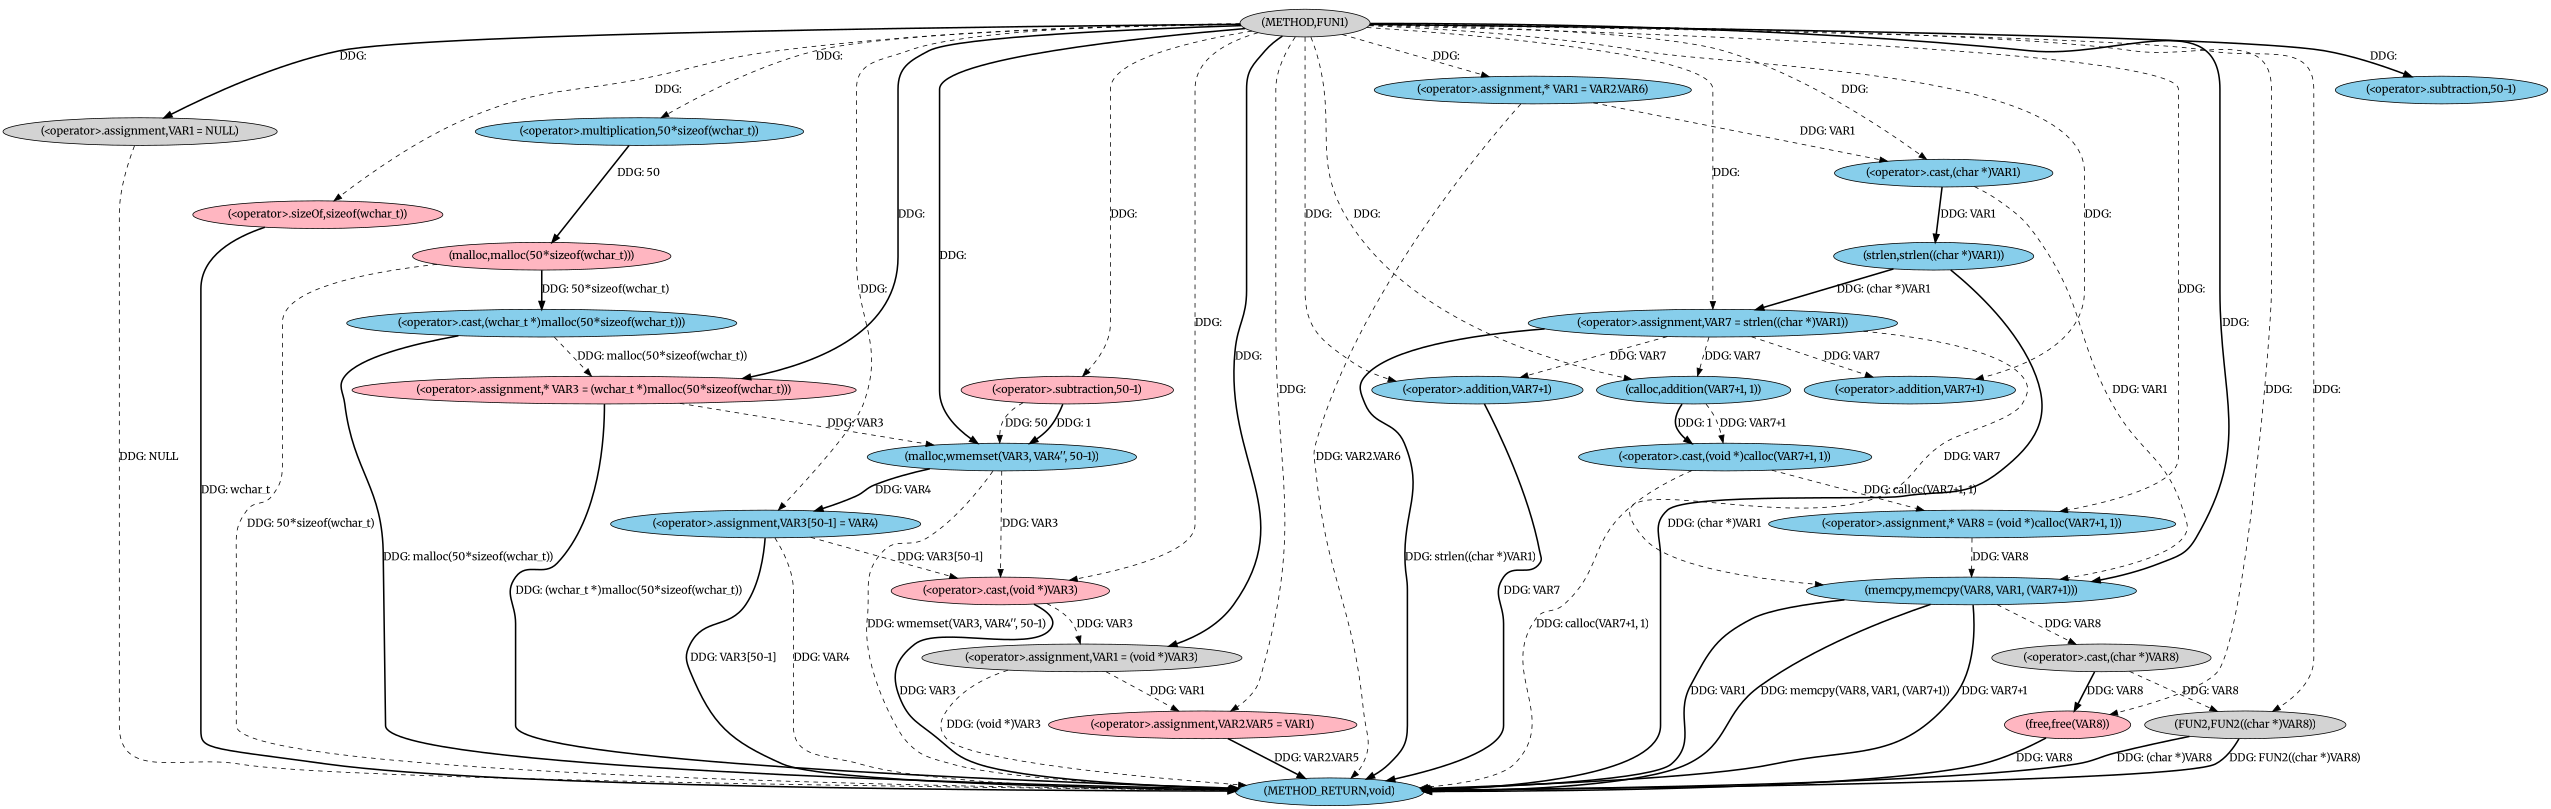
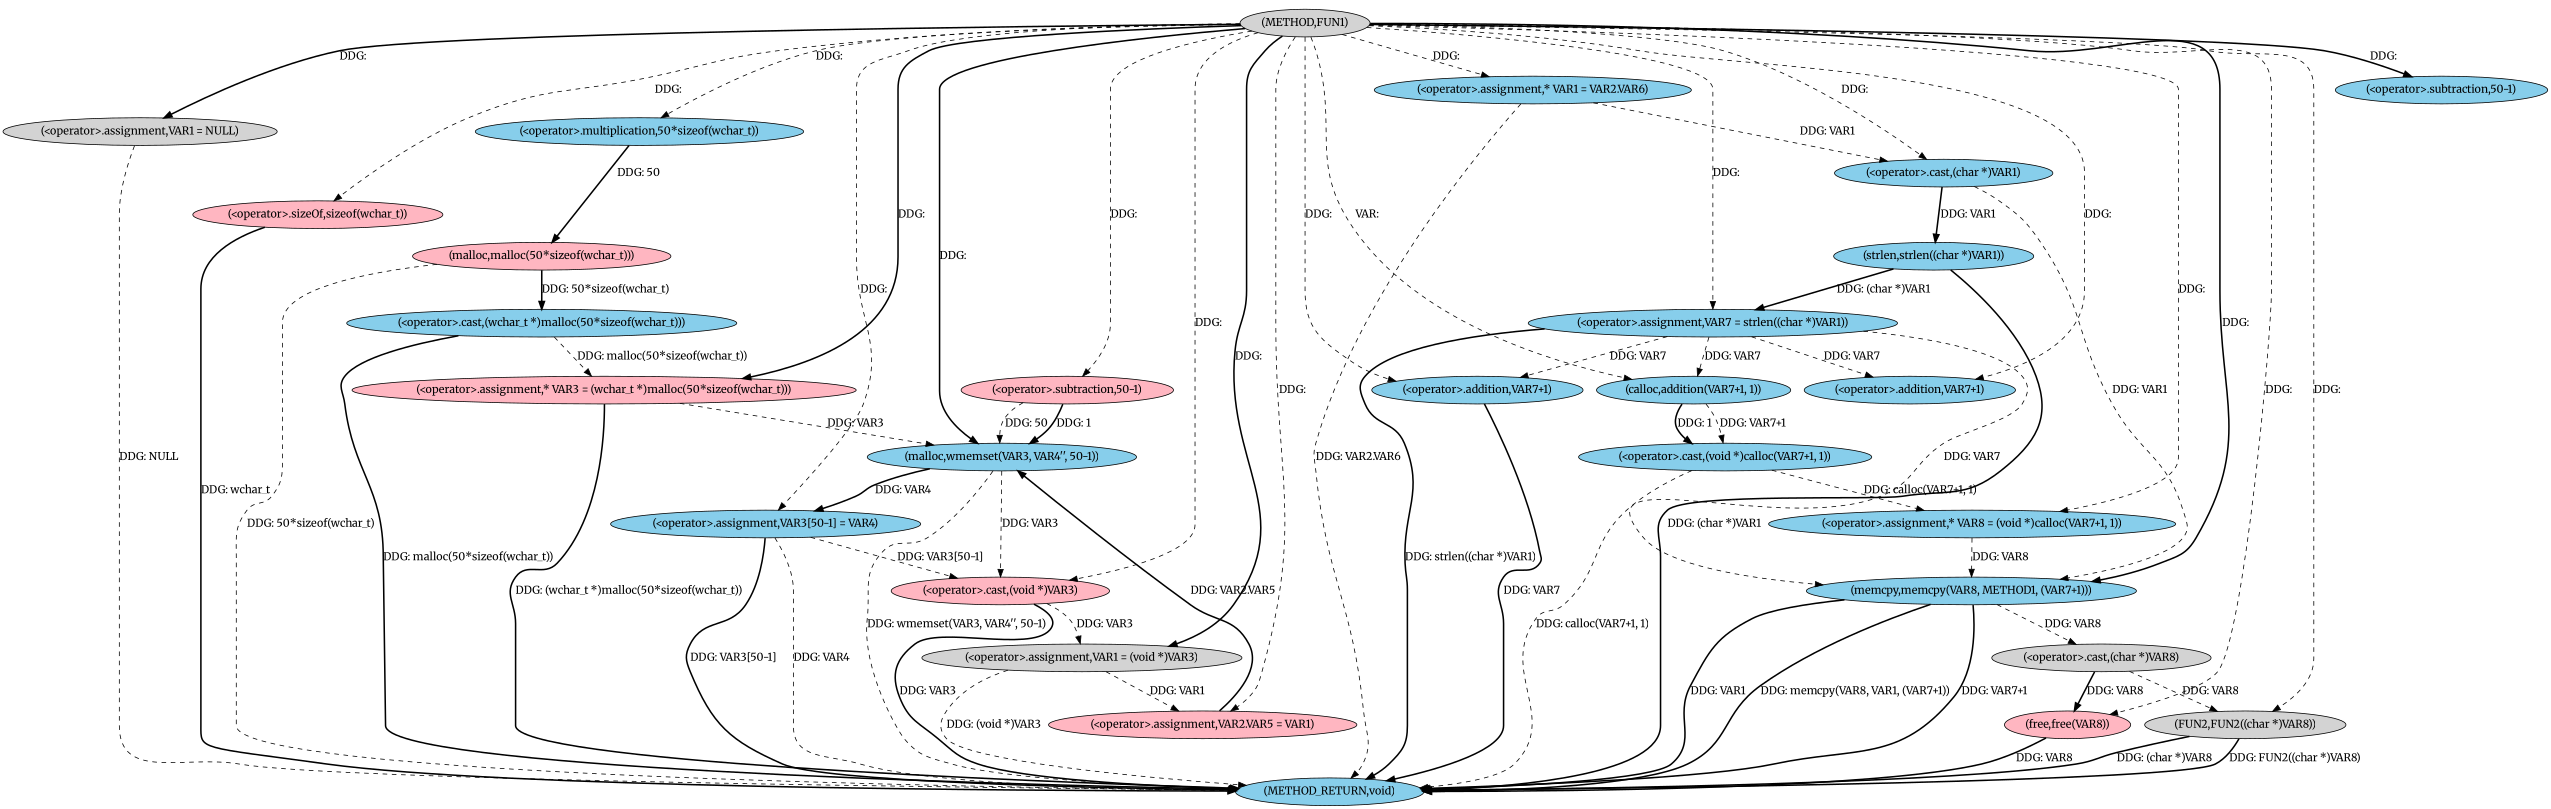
(1369, 215) -> (1369, 215)
(1971, 591) -> (1971, 591)
(1263, 757) -> (1166, 587)
